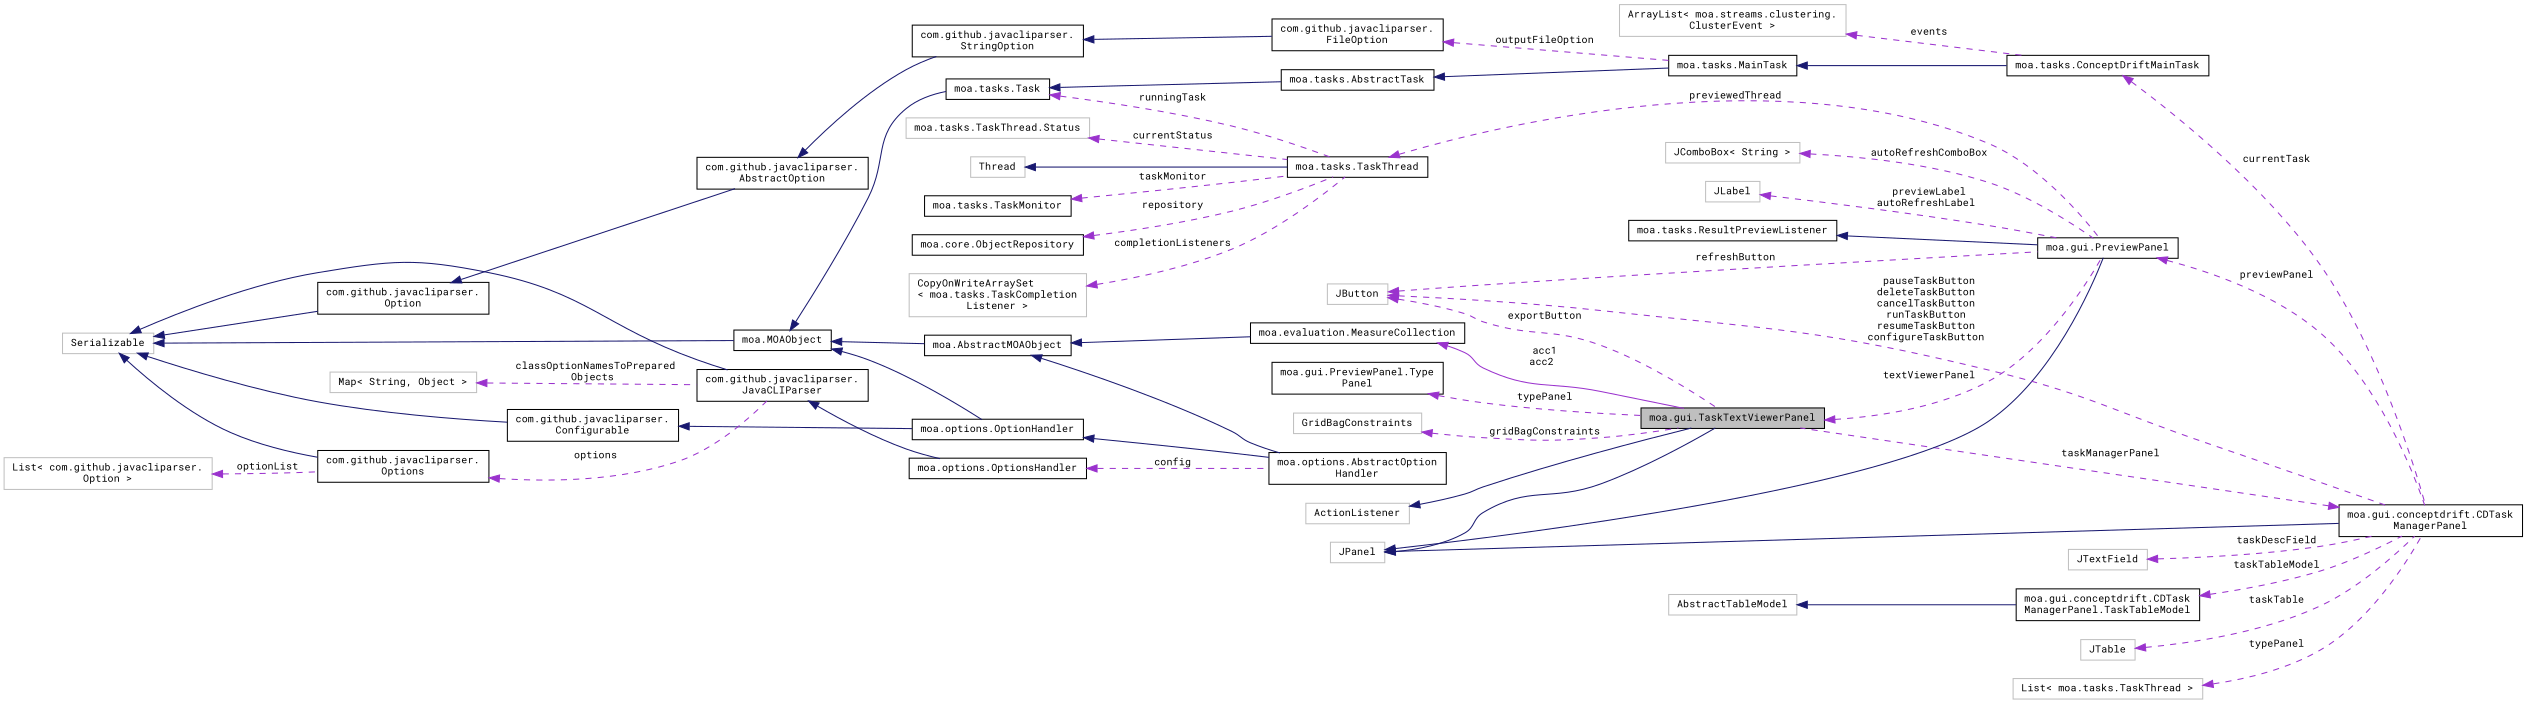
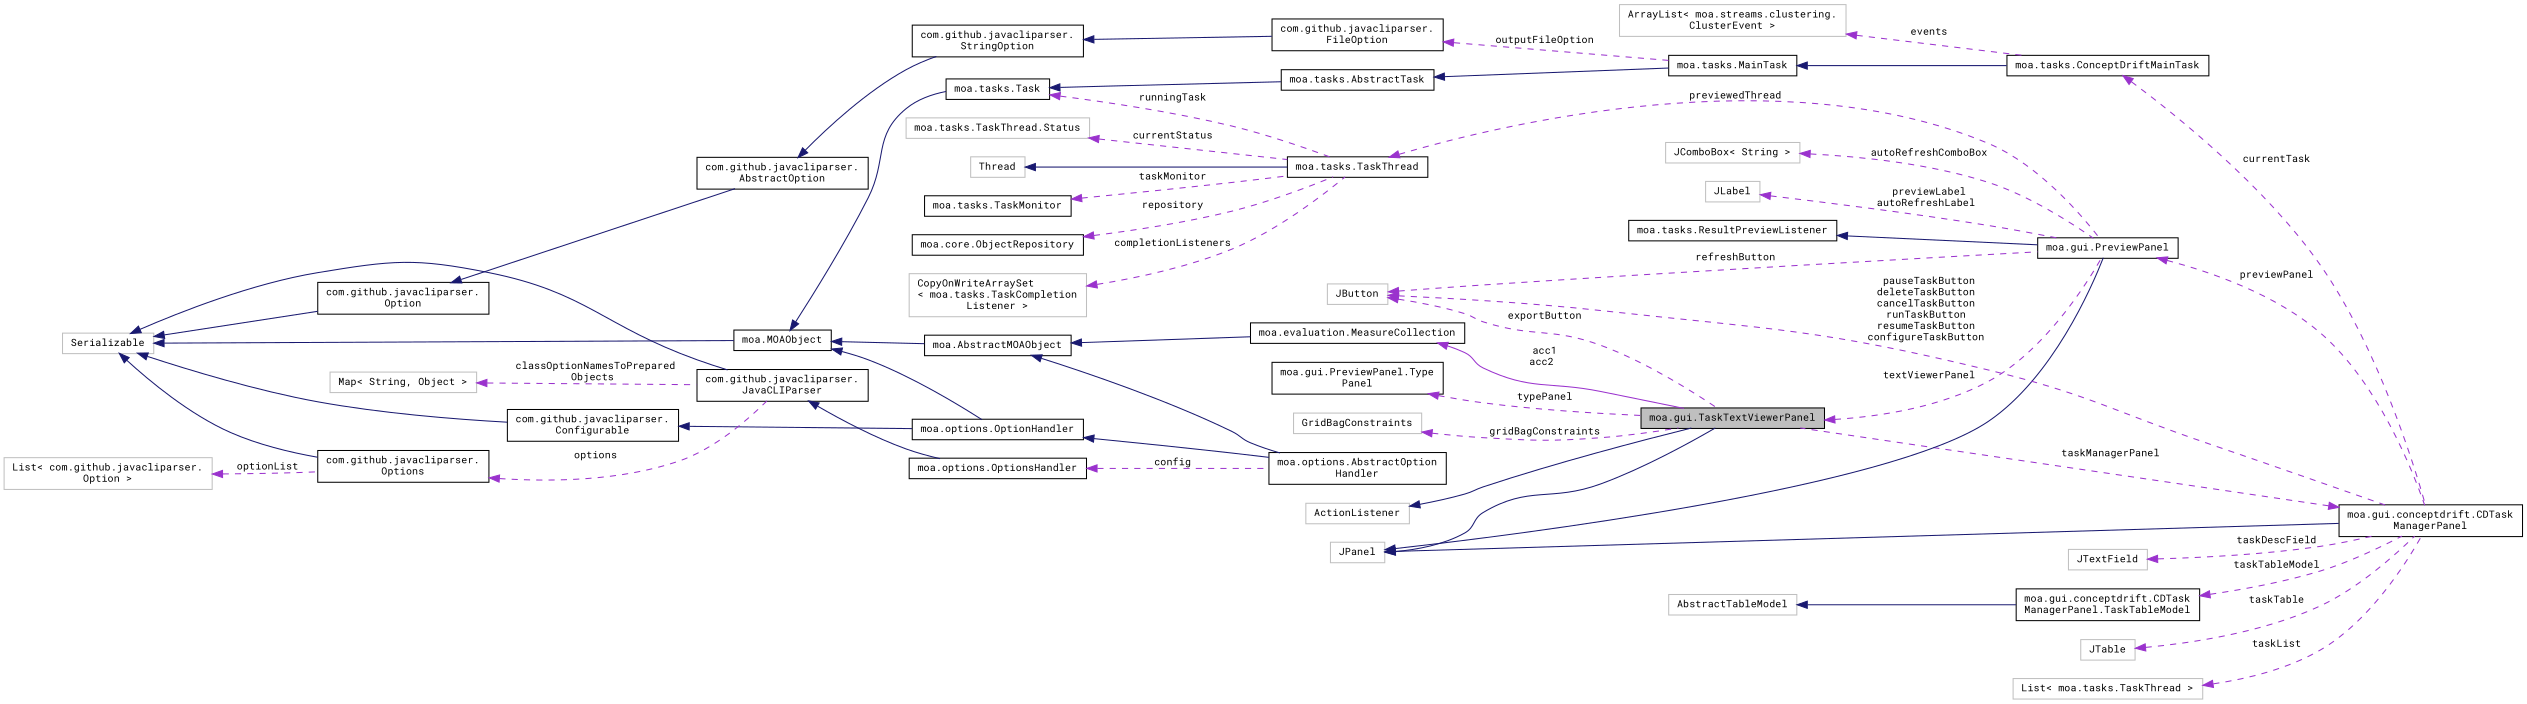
(2274, 644) -> (2274, 644)
